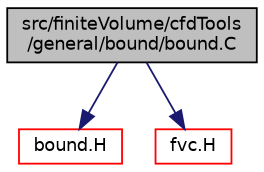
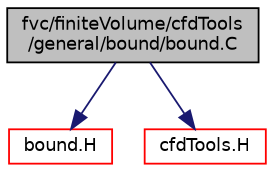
(132, 35) -> (133, 35)
(193, 146) -> (205, 146)
